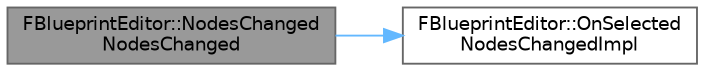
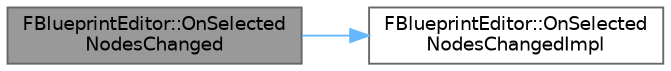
(171, 36) -> (155, 36)
